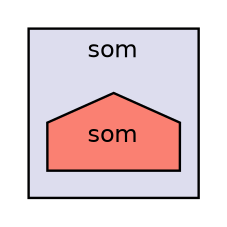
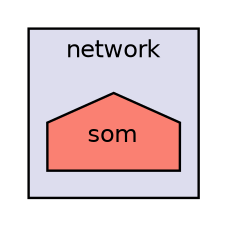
(114, 51) -> (114, 51)
